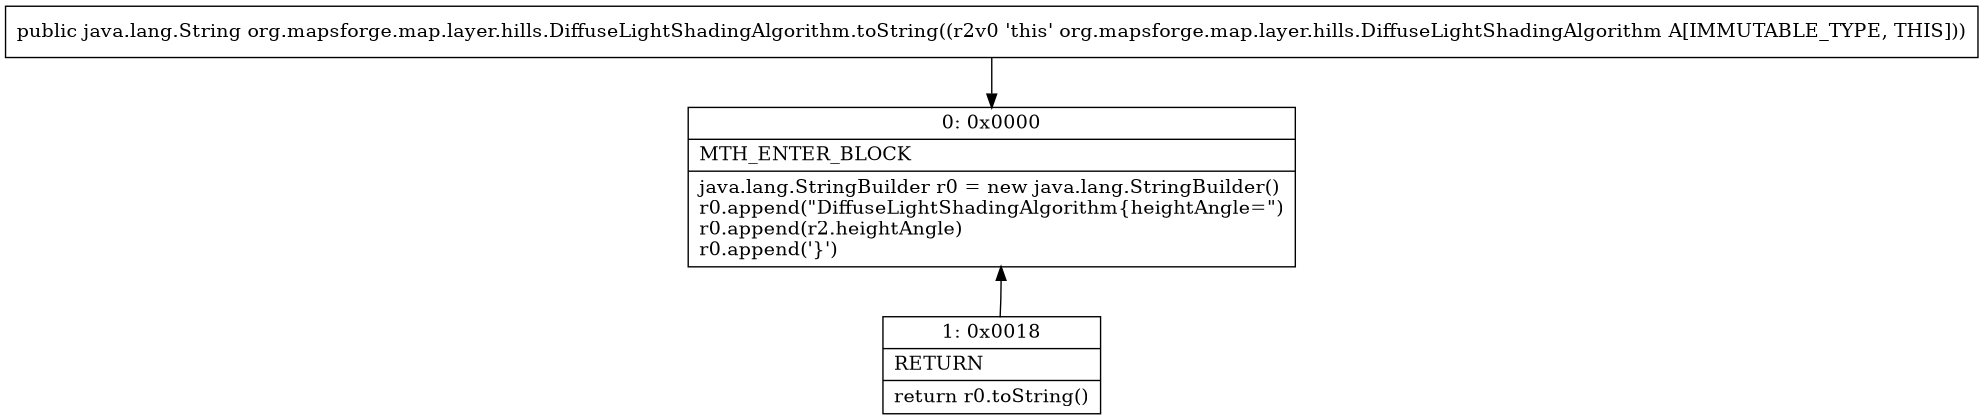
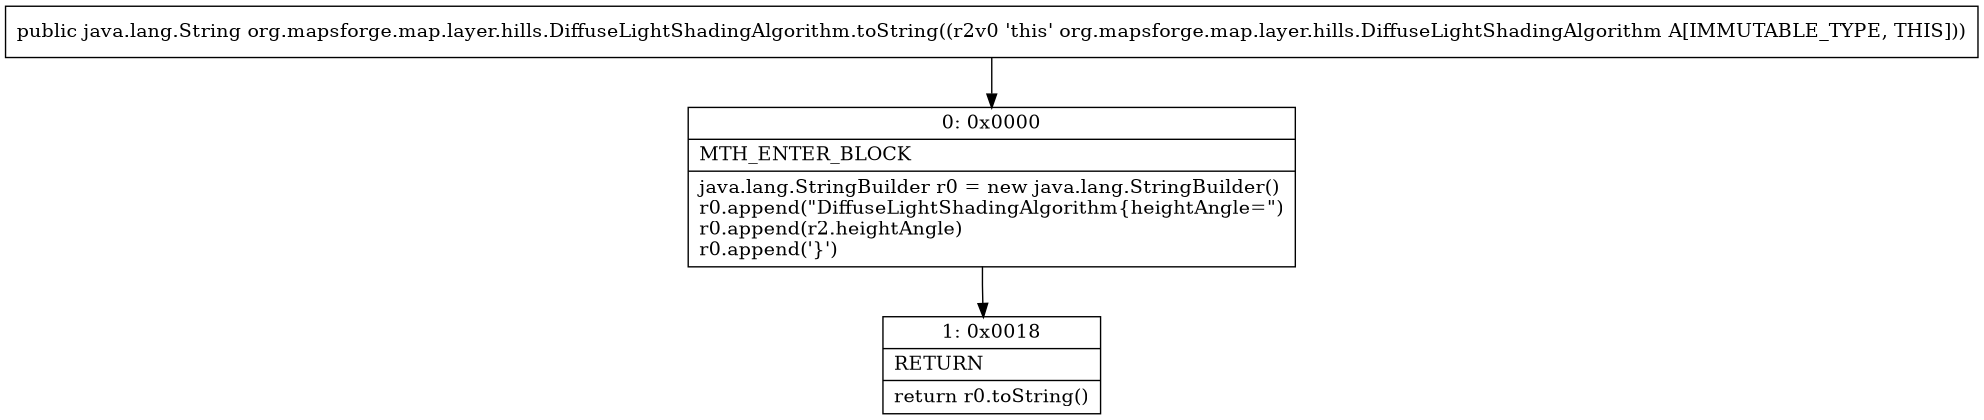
(1001, 299) -> (982, 285)
